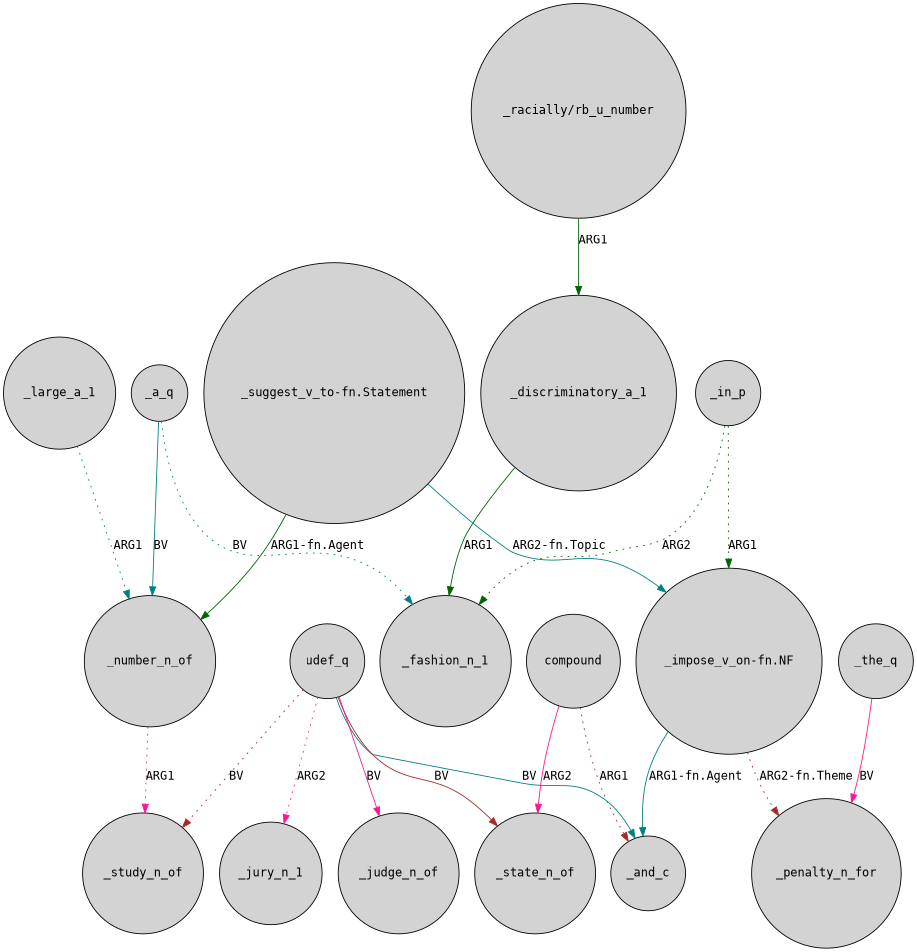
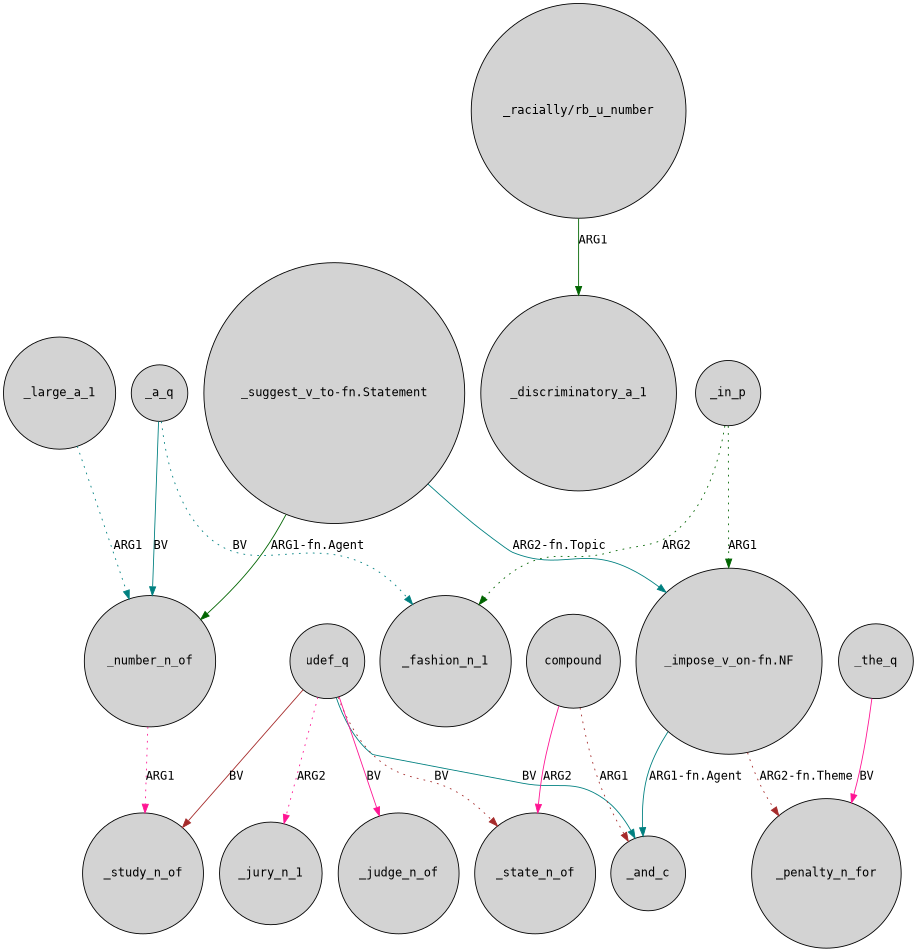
(477, 517) -> none
(246, 755) -> (246, 755)
(402, 773) -> (402, 773)
